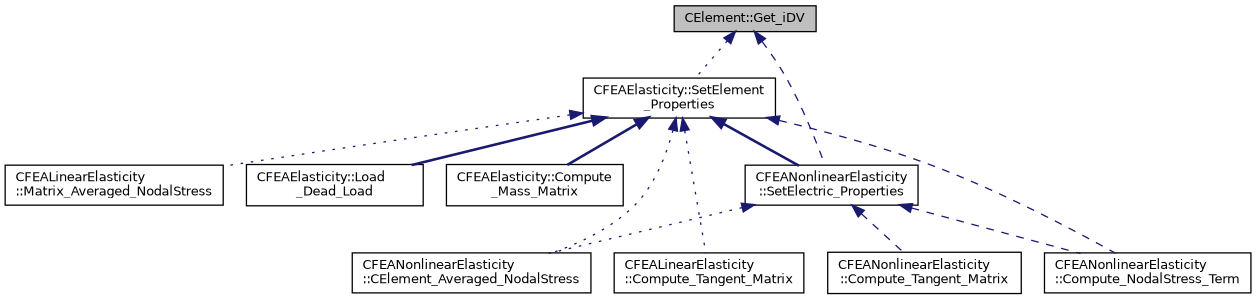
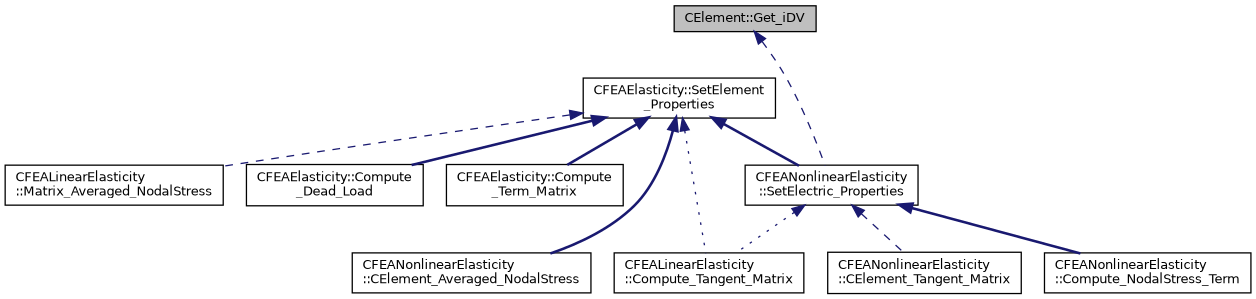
(711, 60) -> none
(397, 140) -> (397, 140)
(953, 174) -> none
(335, 185) -> (335, 185)
(535, 185) -> (535, 185)
(630, 210) -> (630, 210)
(645, 231) -> (765, 233)
(996, 231) -> (996, 231)
(924, 273) -> (924, 273)
